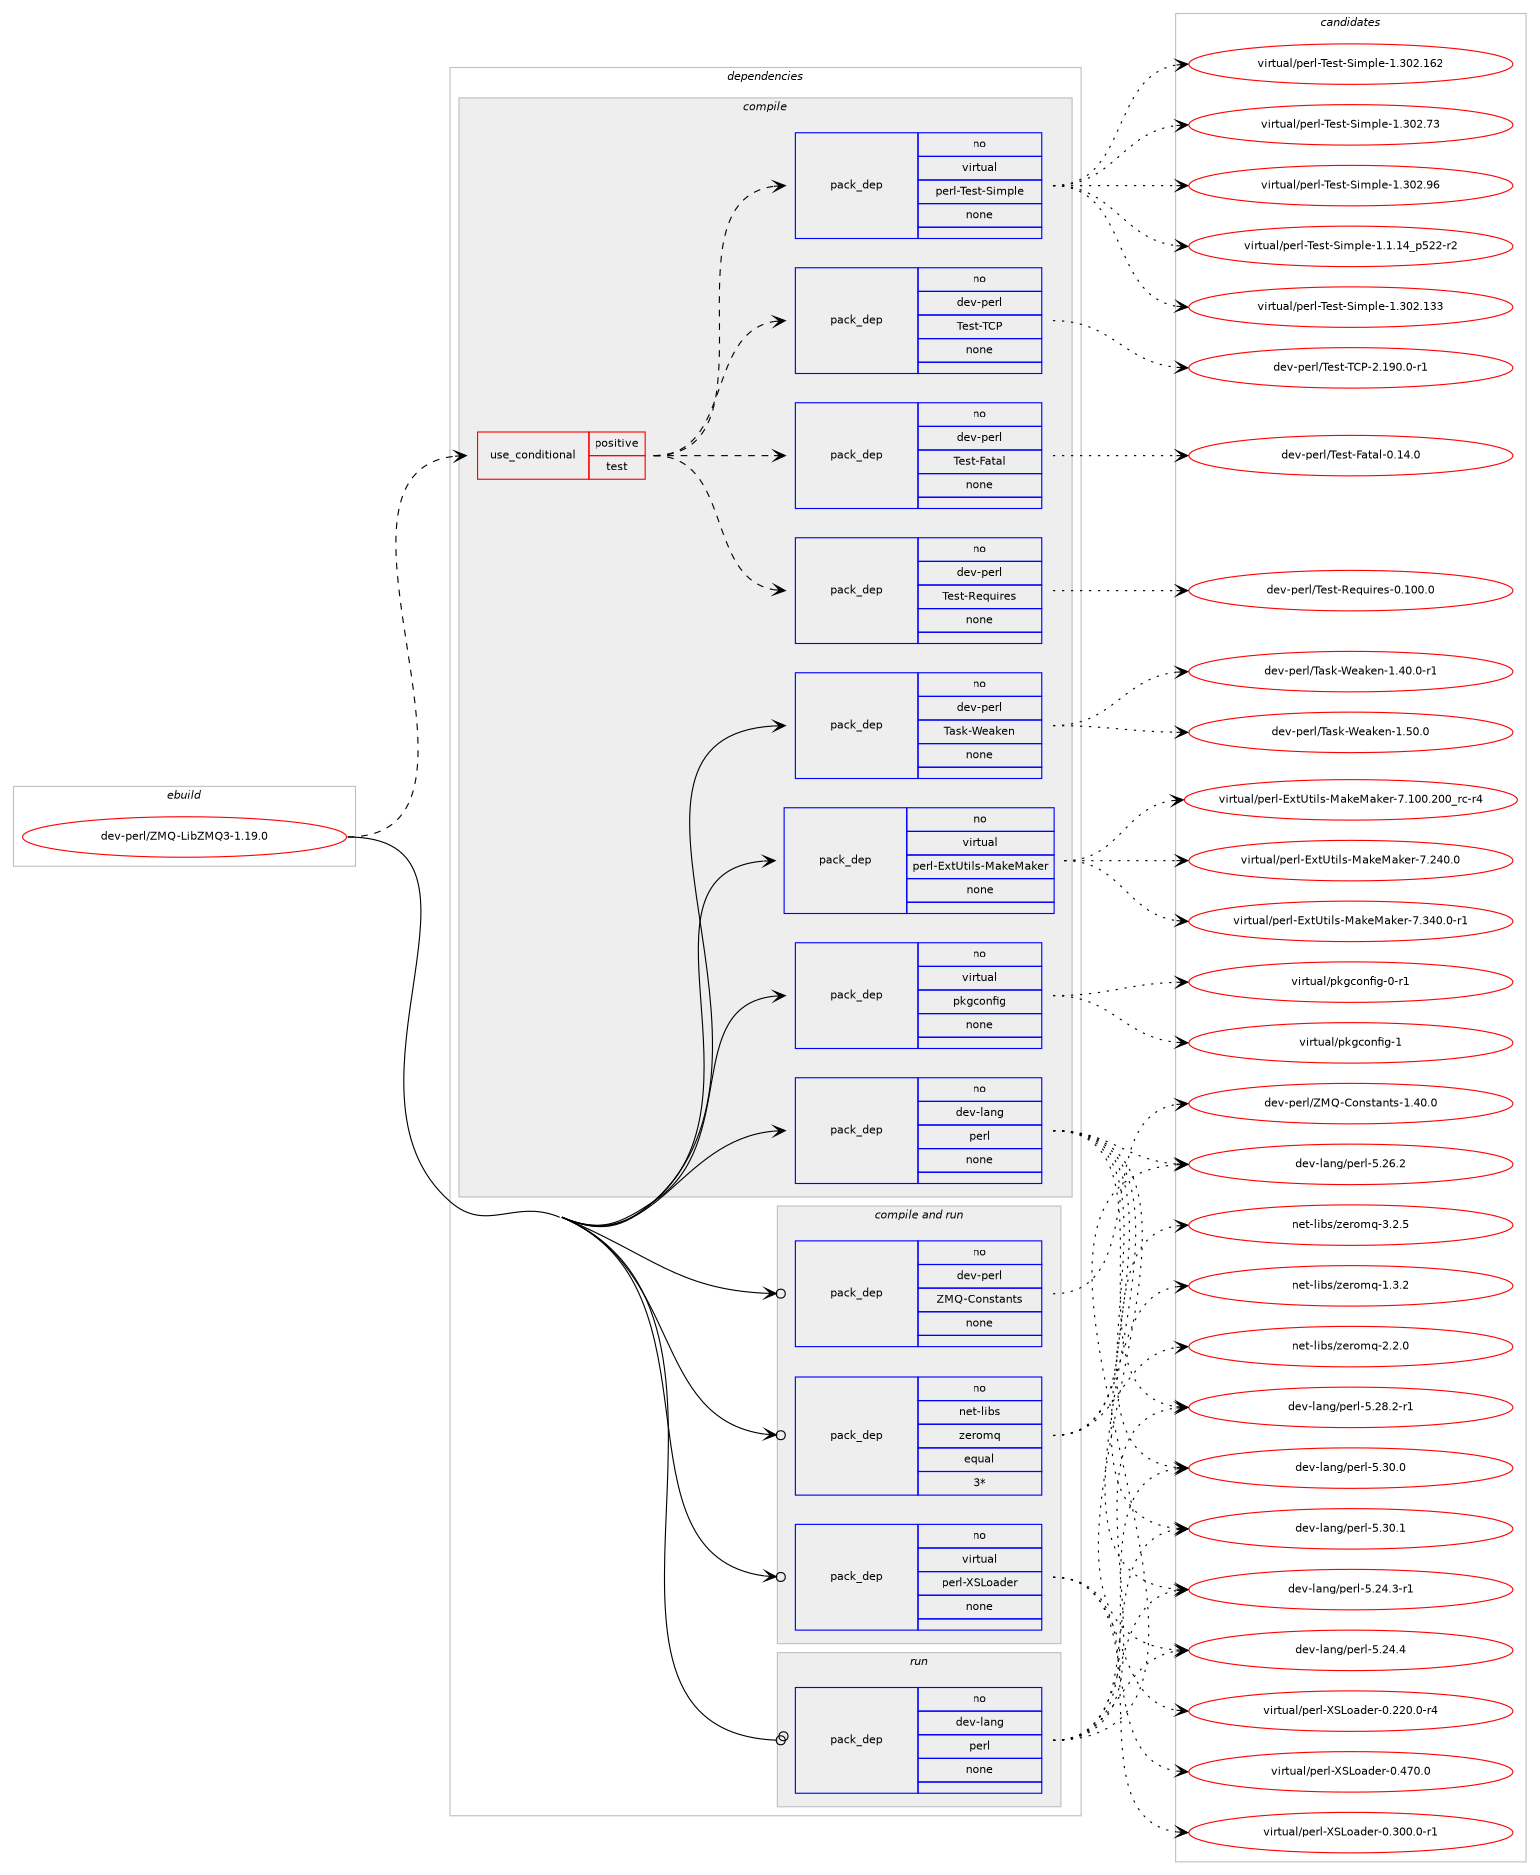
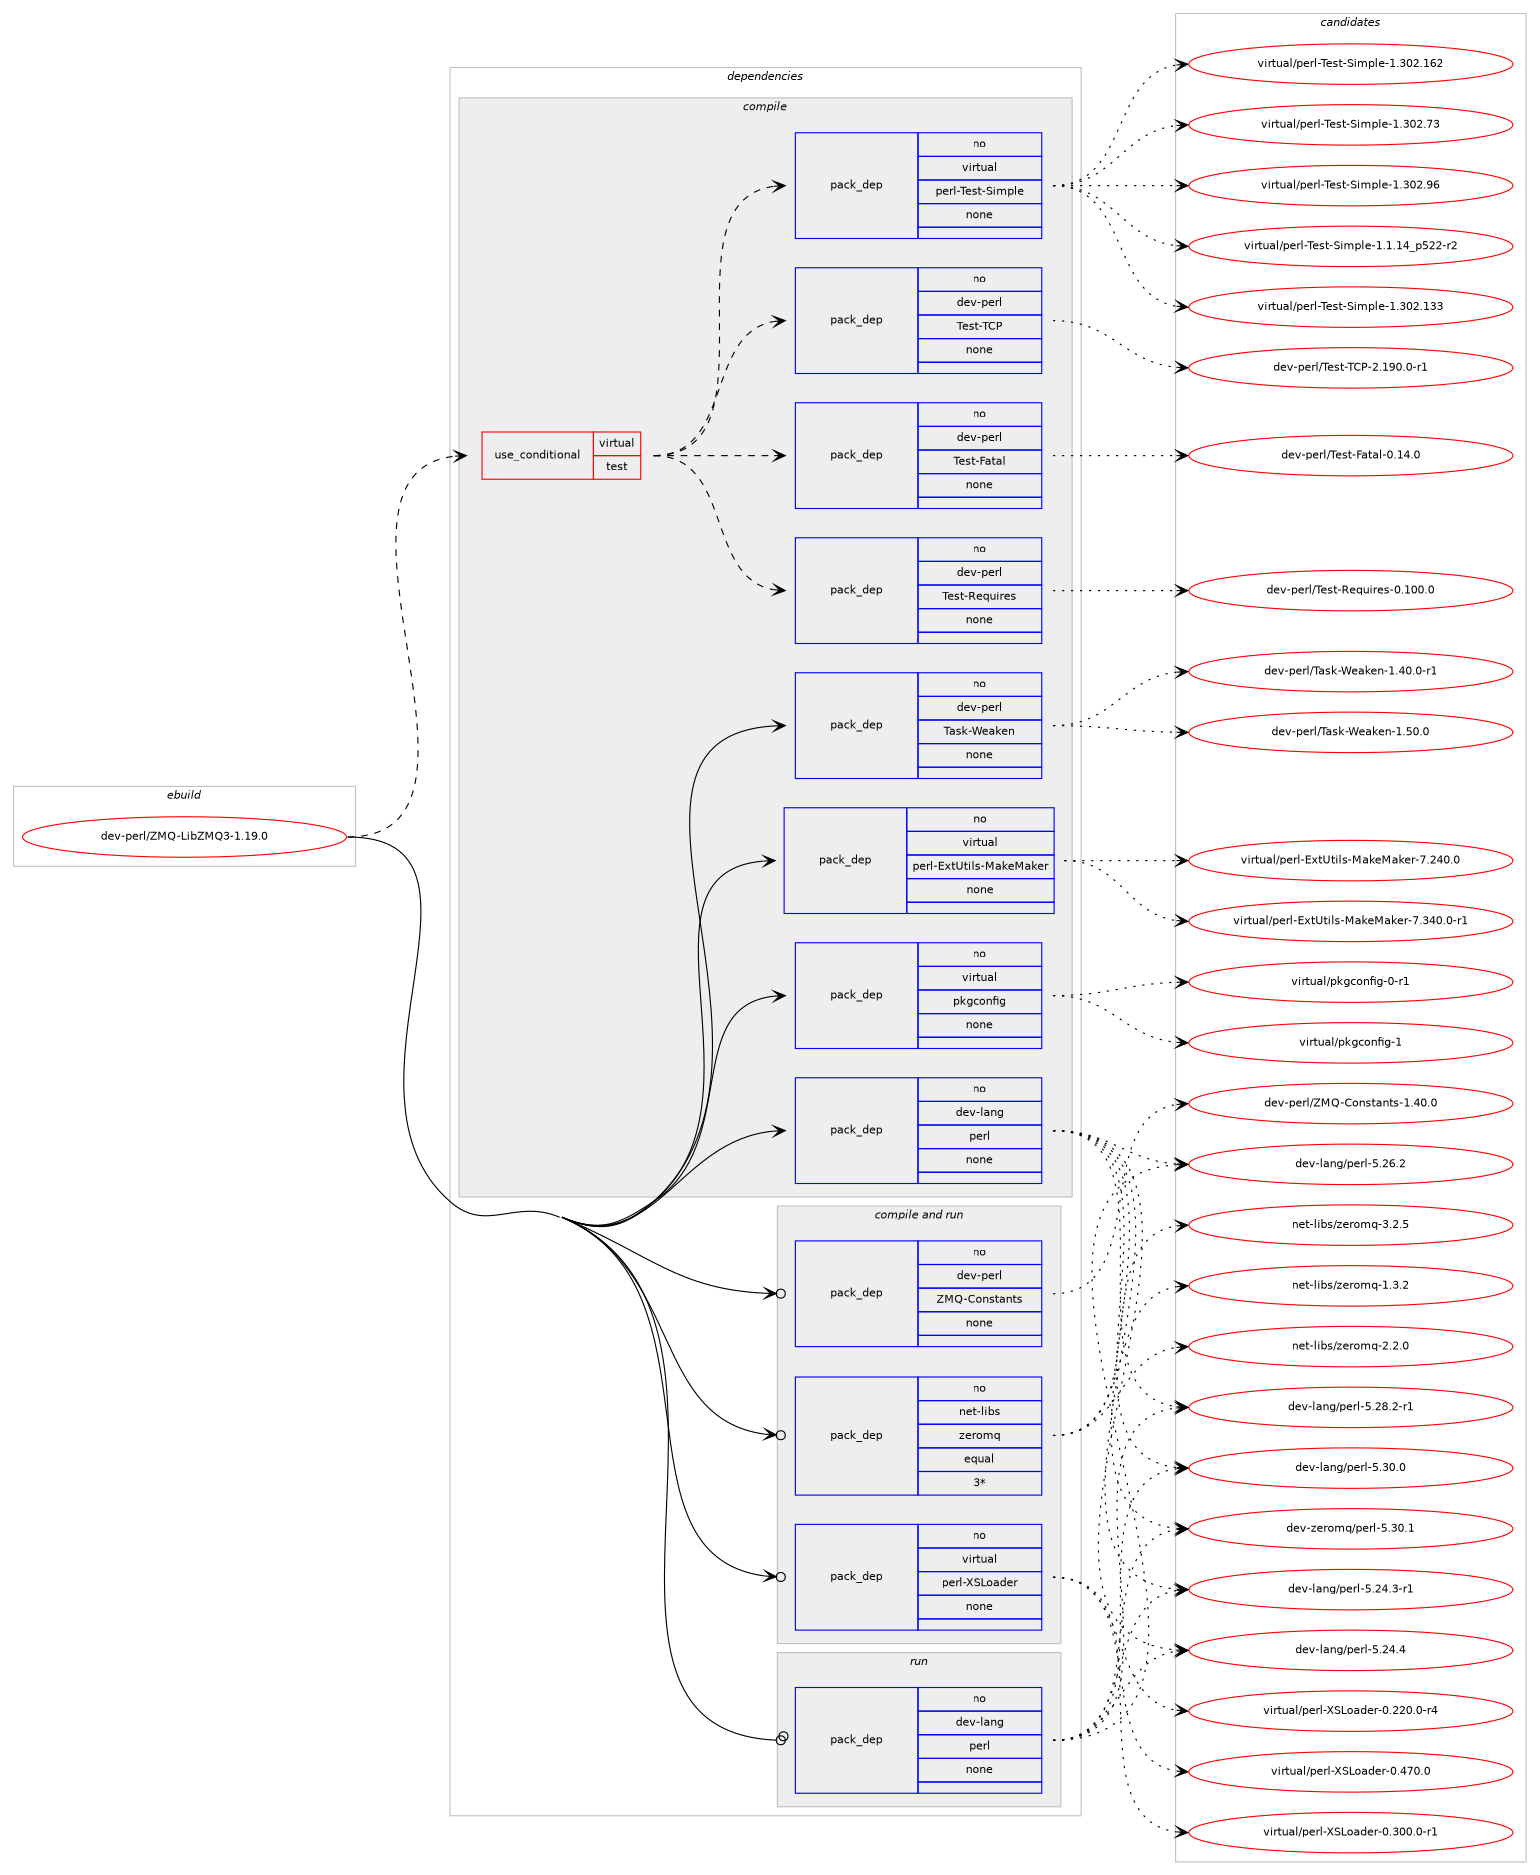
(617, 443) -> (617, 443)
(1351, 800) -> none
(1351, 1529) -> (1351, 1529)
